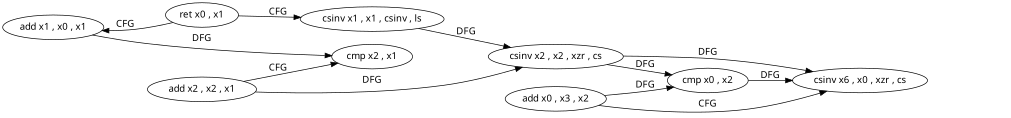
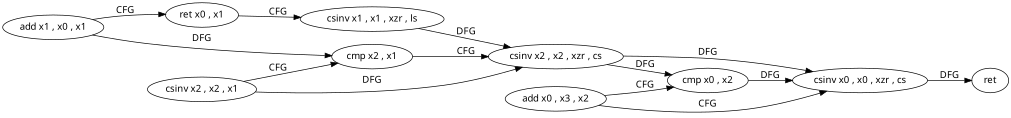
(372, 19) -> (372, 19)
(141, 29) -> (125, 16)
none -> (447, 57)
(860, 80) -> (860, 80)
none -> (990, 80)
(645, 85) -> (645, 85)
(202, 89) -> (202, 89)
